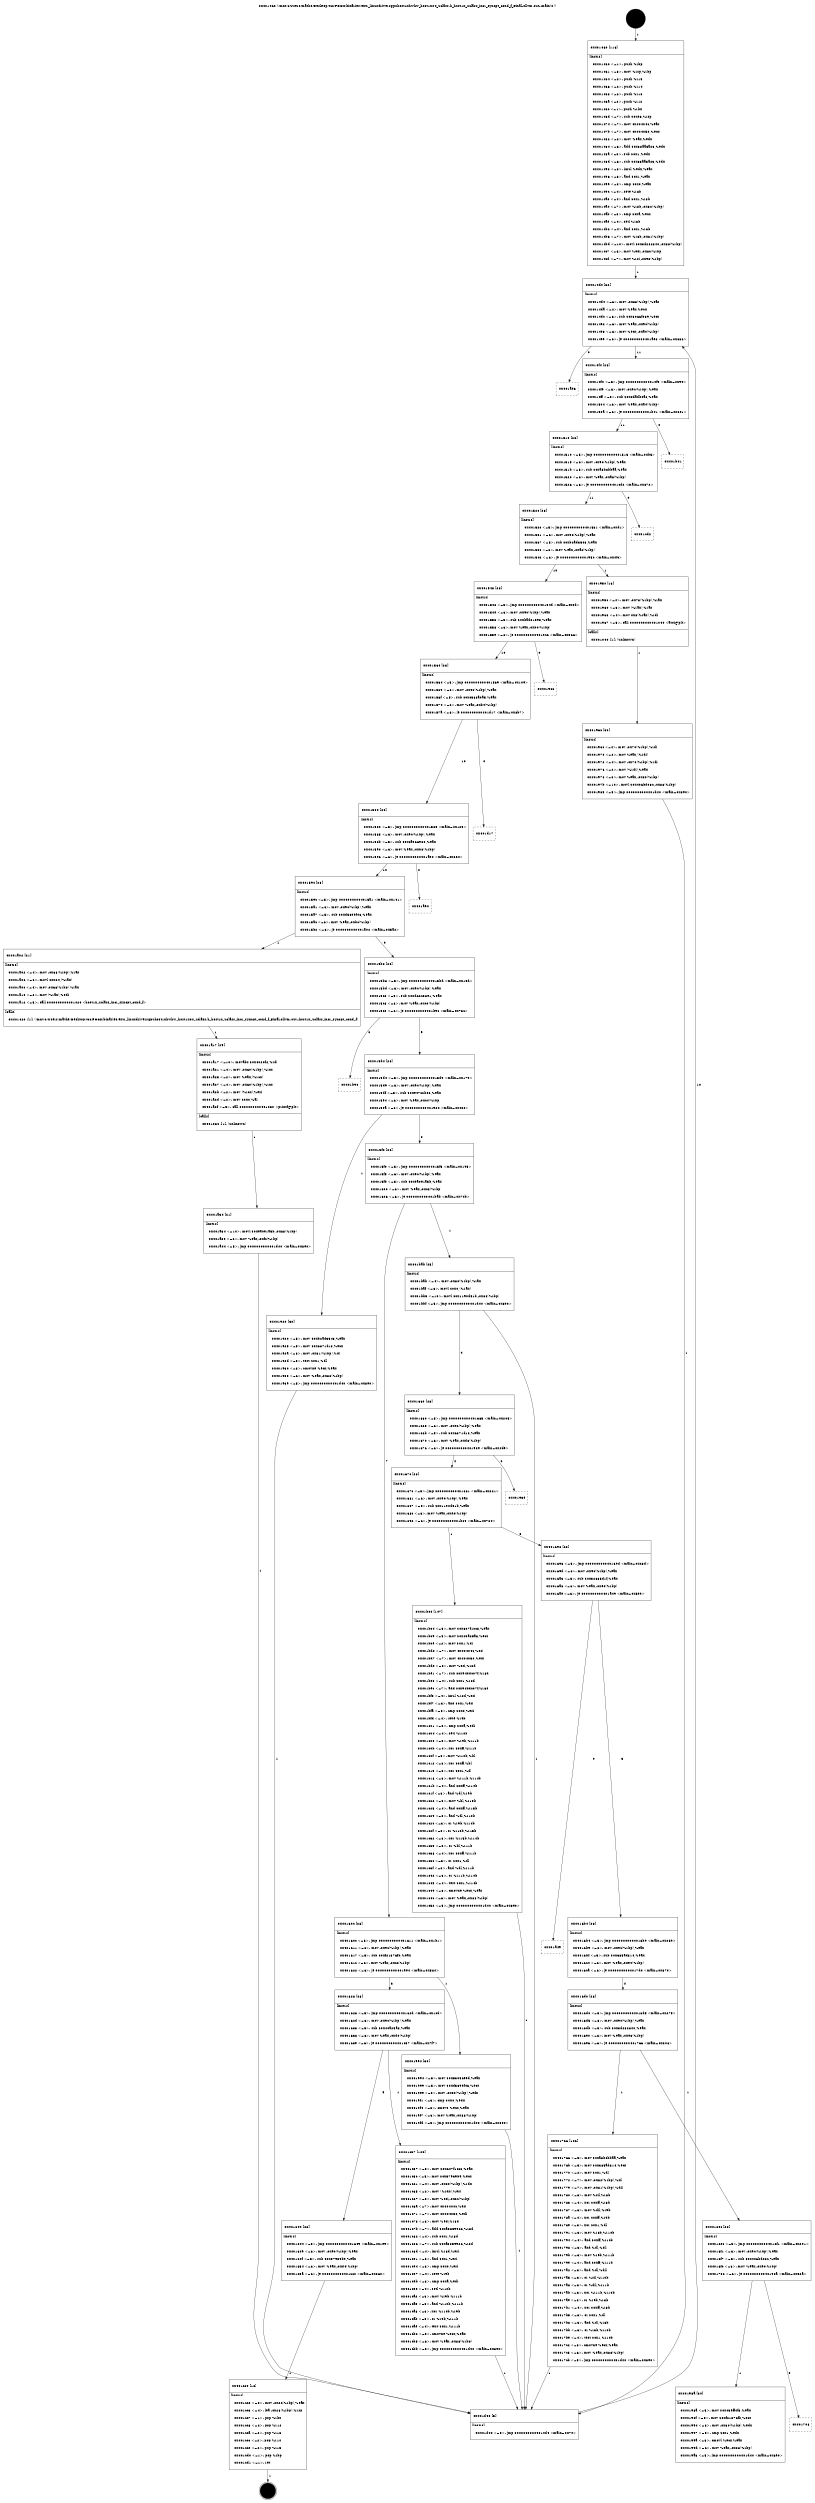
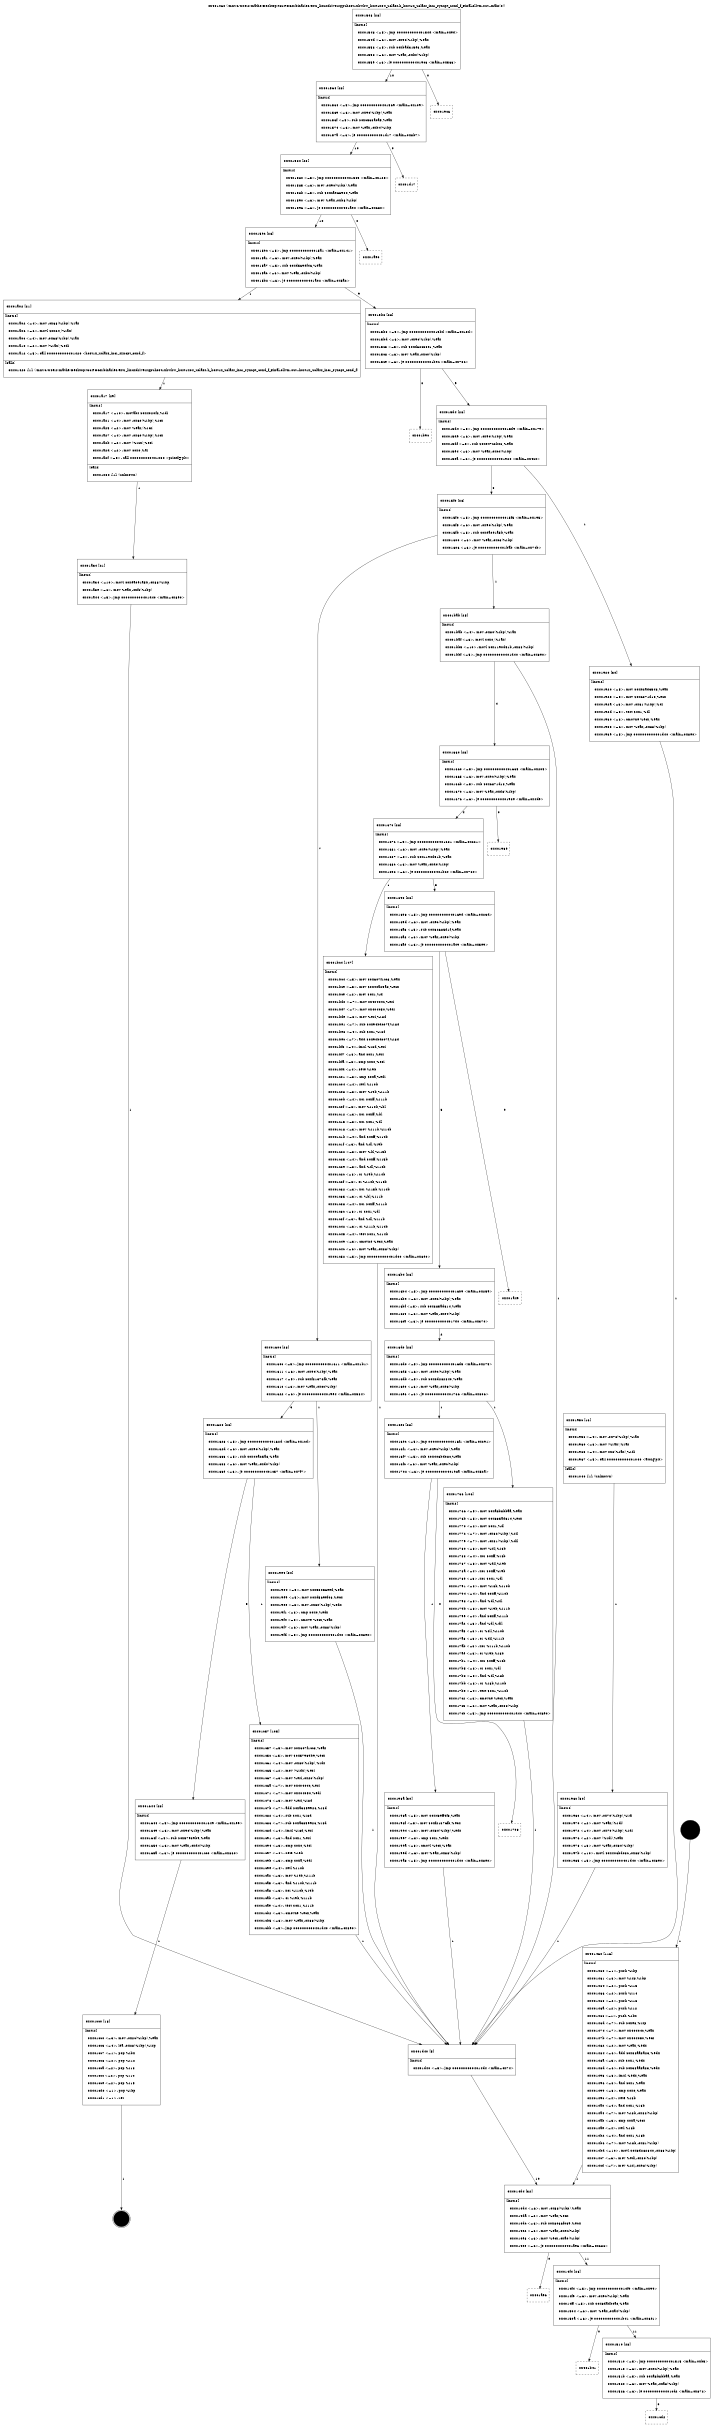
(573, 534) -> none
none -> (452, 1955)
